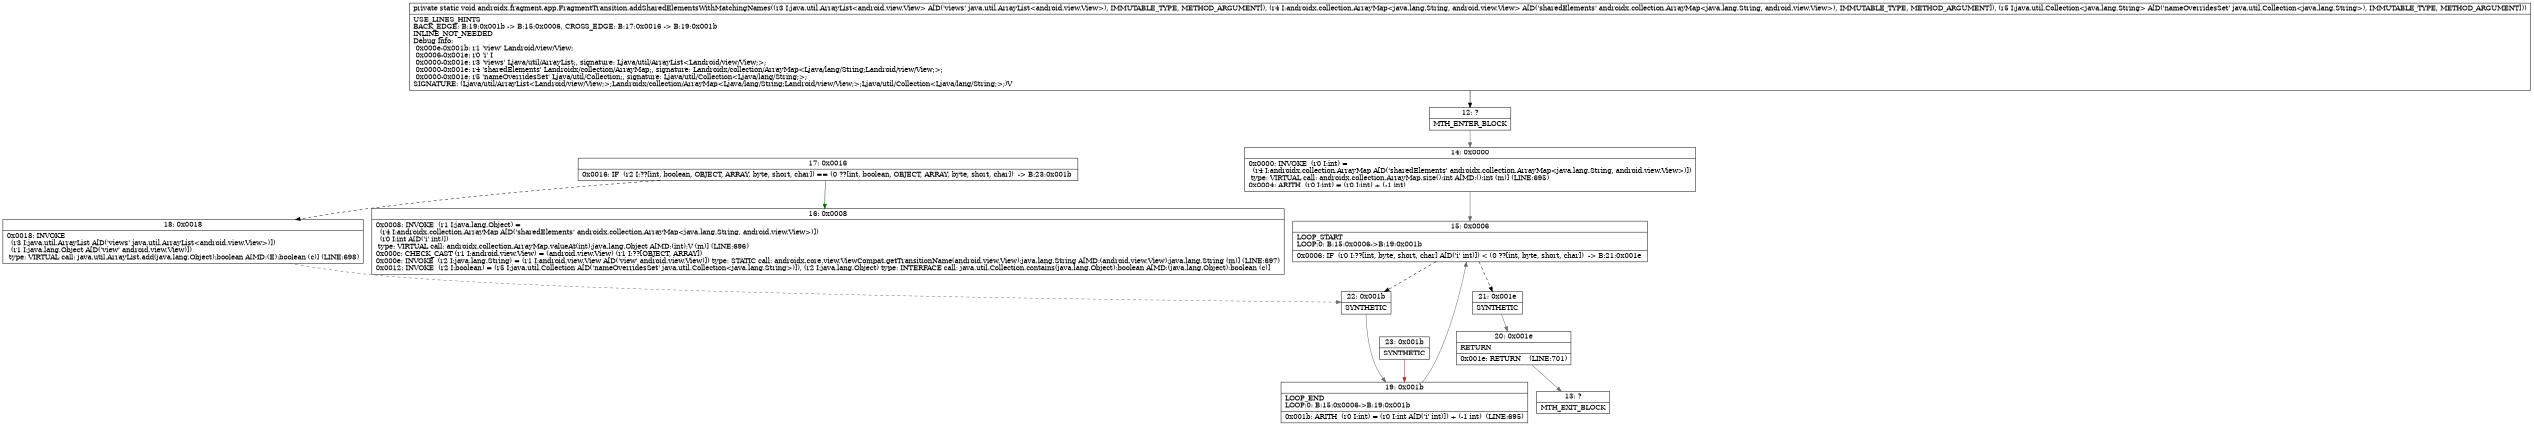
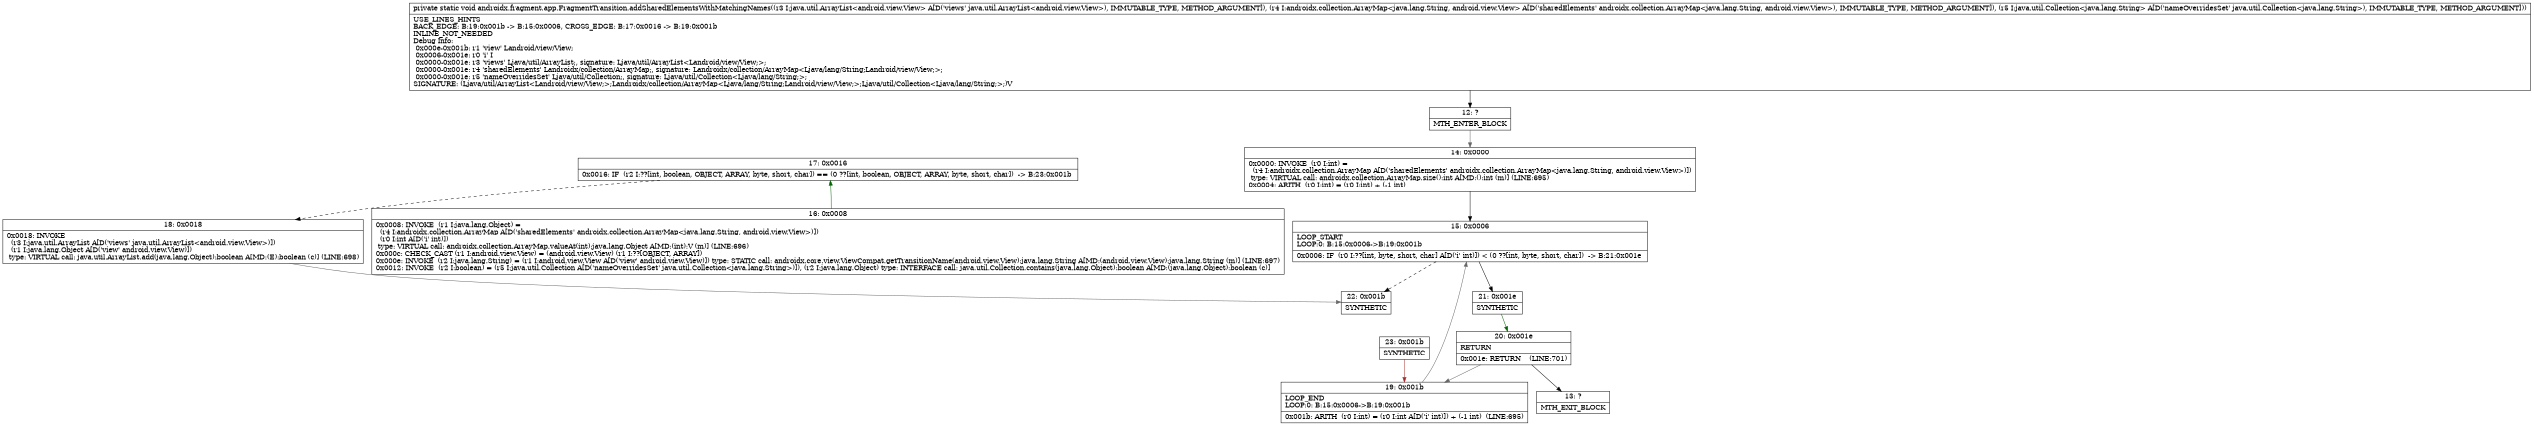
(825, 192) -> (831, 197)
(1470, 204) -> (1470, 204)
(1485, 274) -> (1485, 274)
(812, 294) -> (812, 294)
(1504, 320) -> (1504, 320)
(1370, 347) -> (1465, 372)
(1545, 376) -> (1545, 376)
